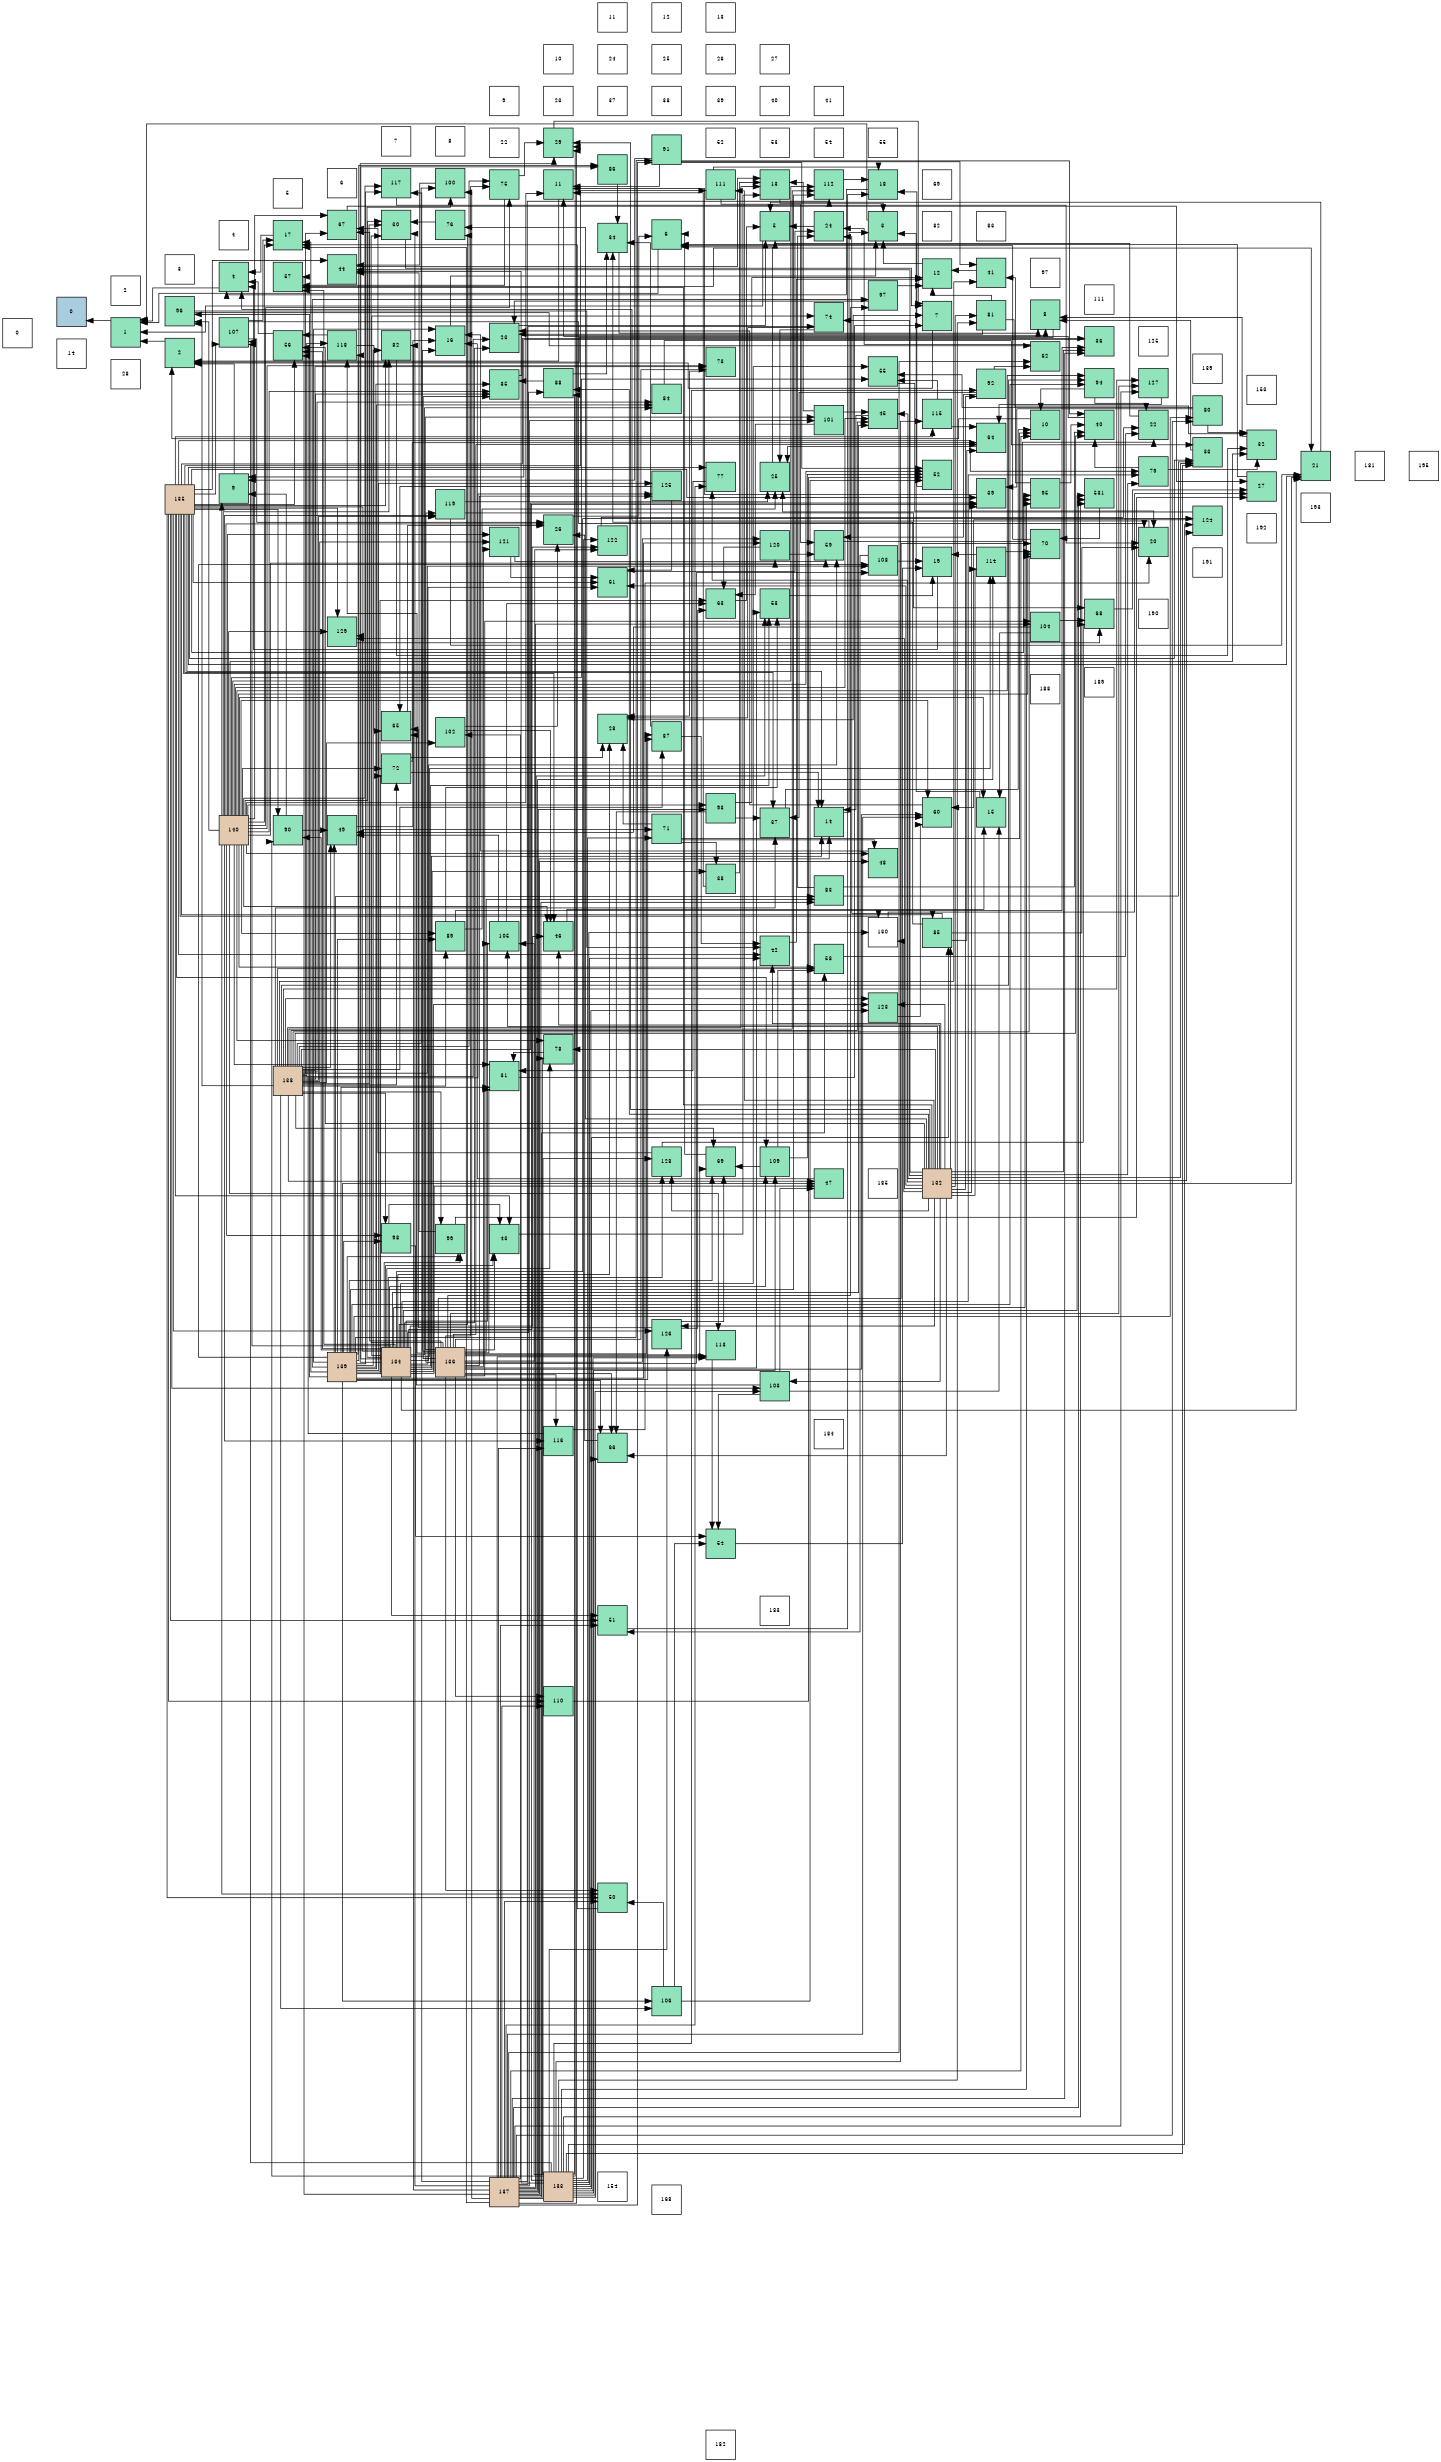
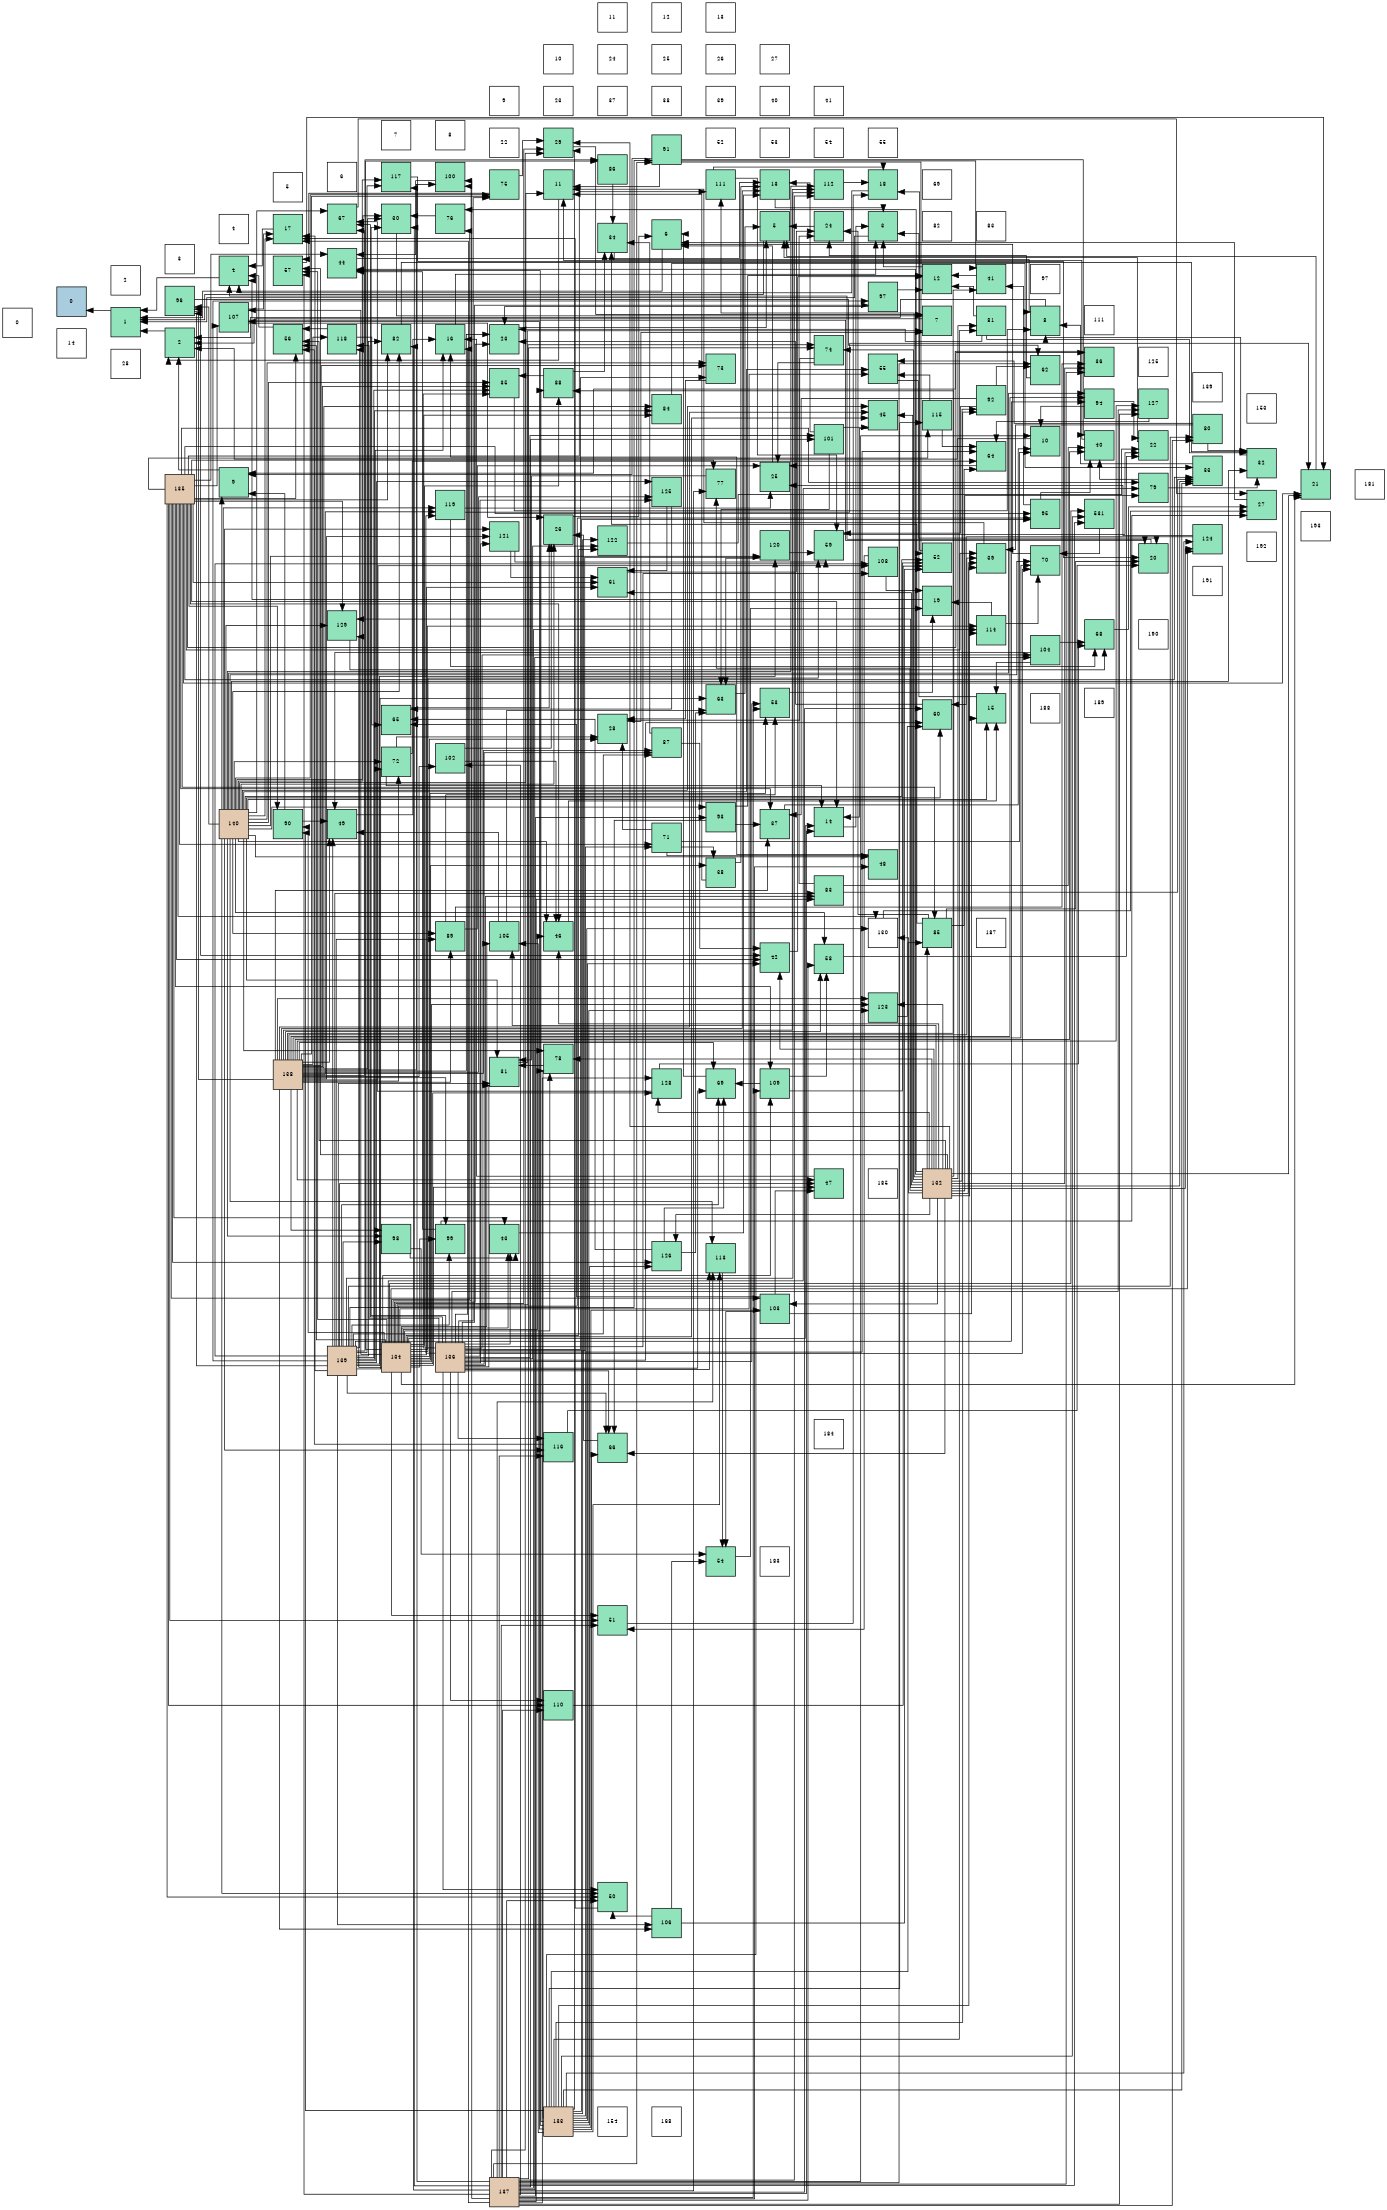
(1424, 466) -> none
none -> (991, 933)
(721, 2445) -> none
